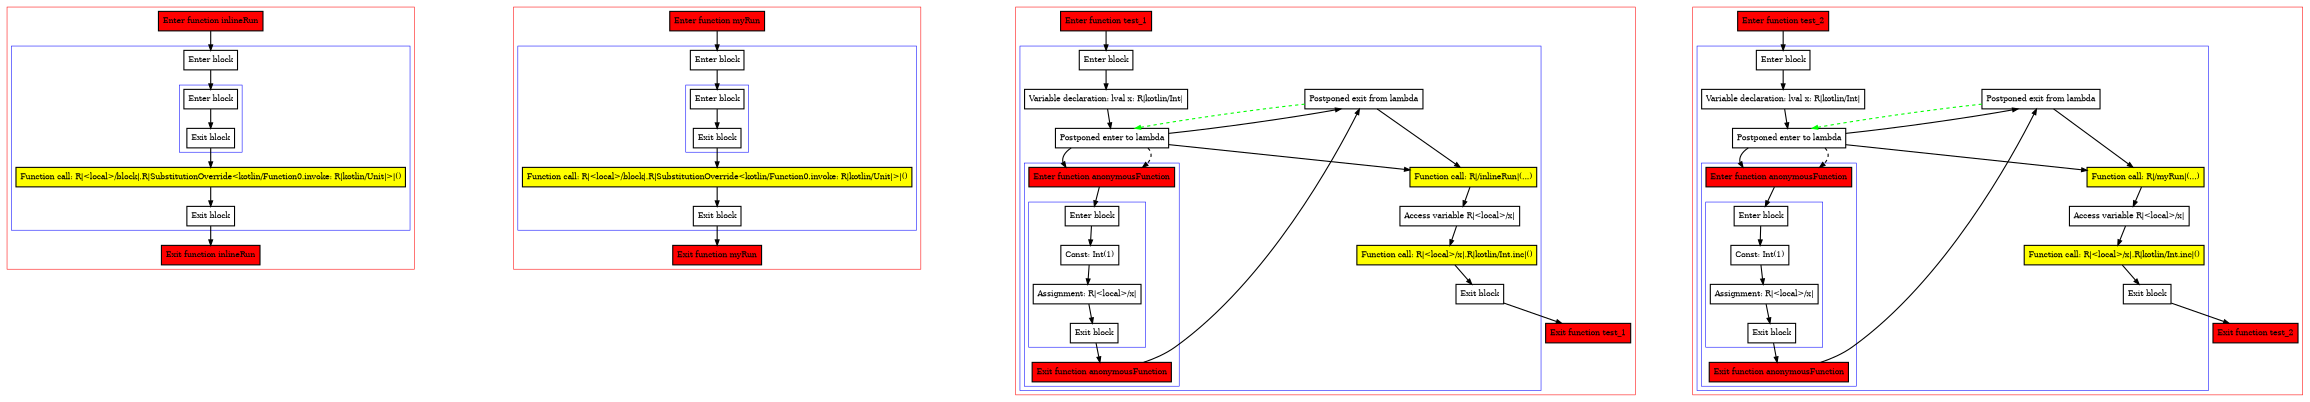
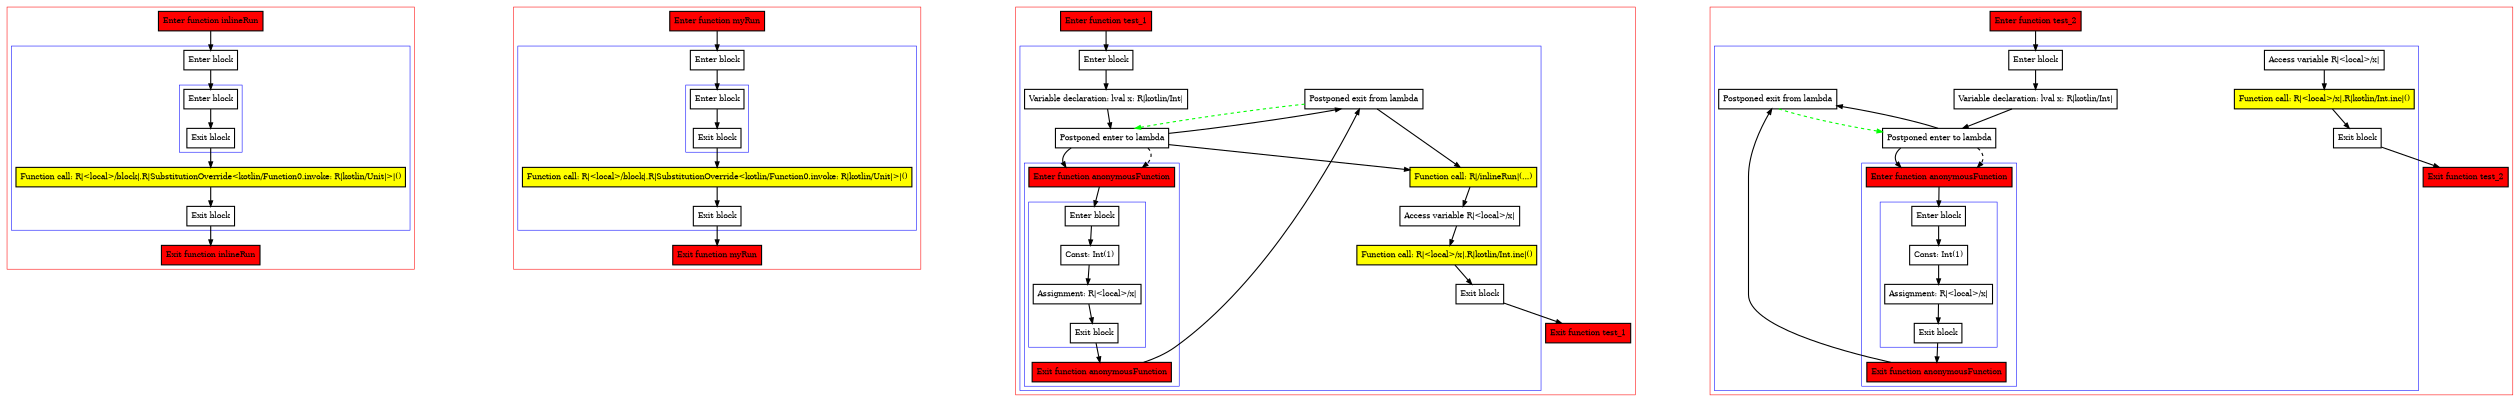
(2146, 177) -> none
